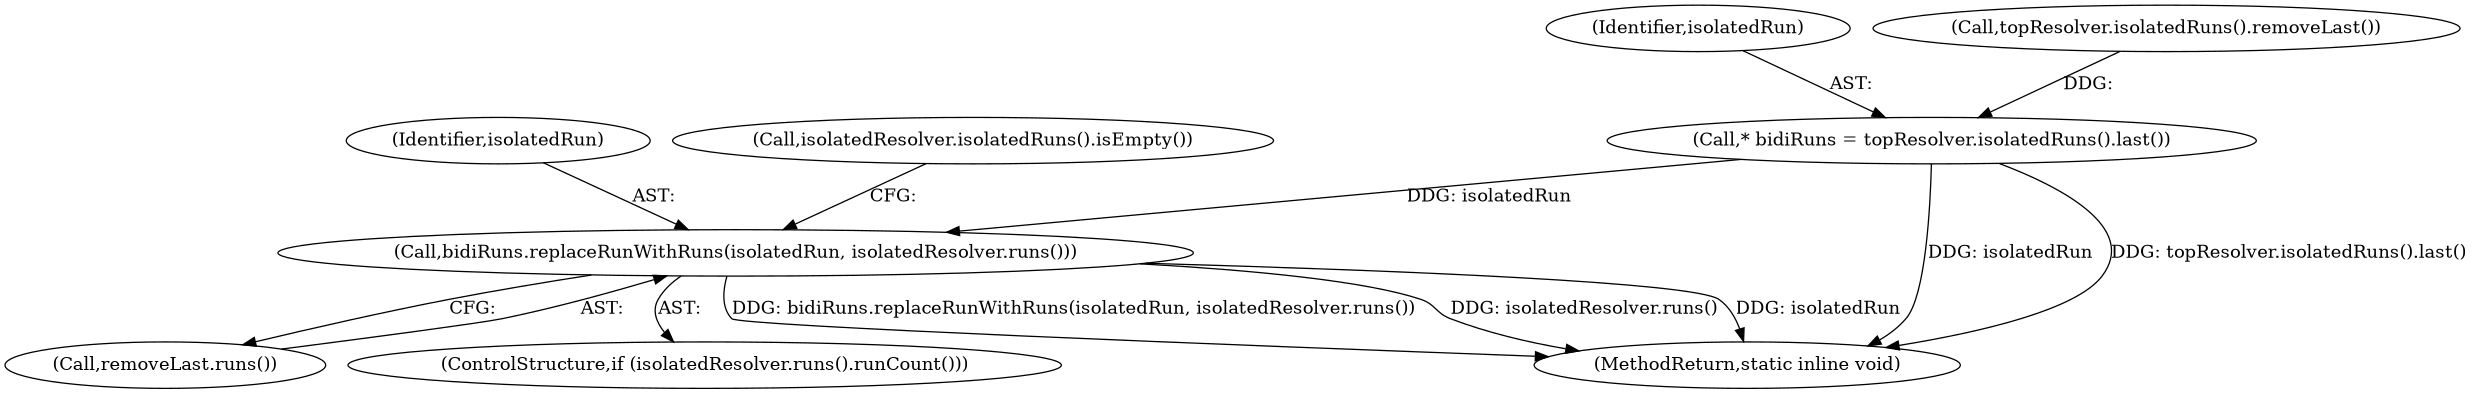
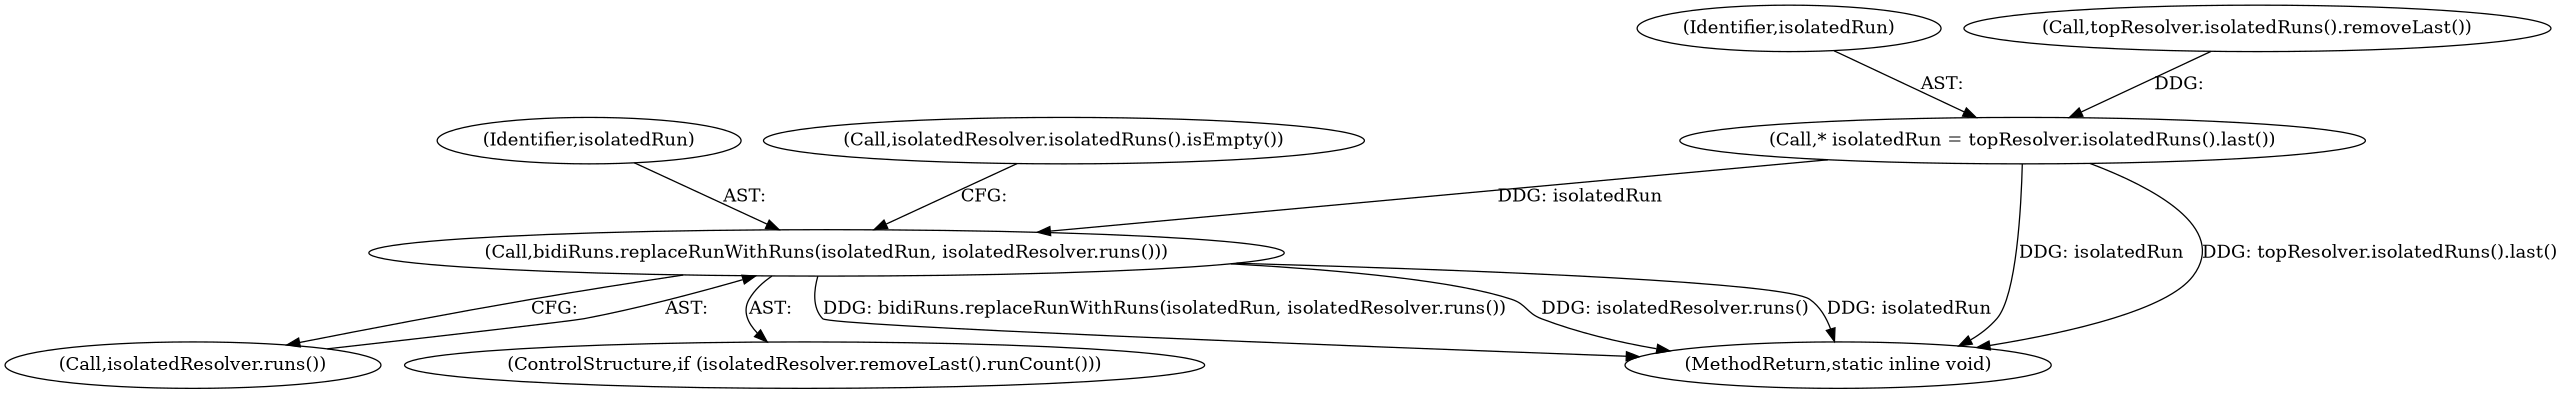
(1932, 141) -> (2023, 141)
(165, 365) -> (193, 365)
(705, 365) -> (805, 365)
